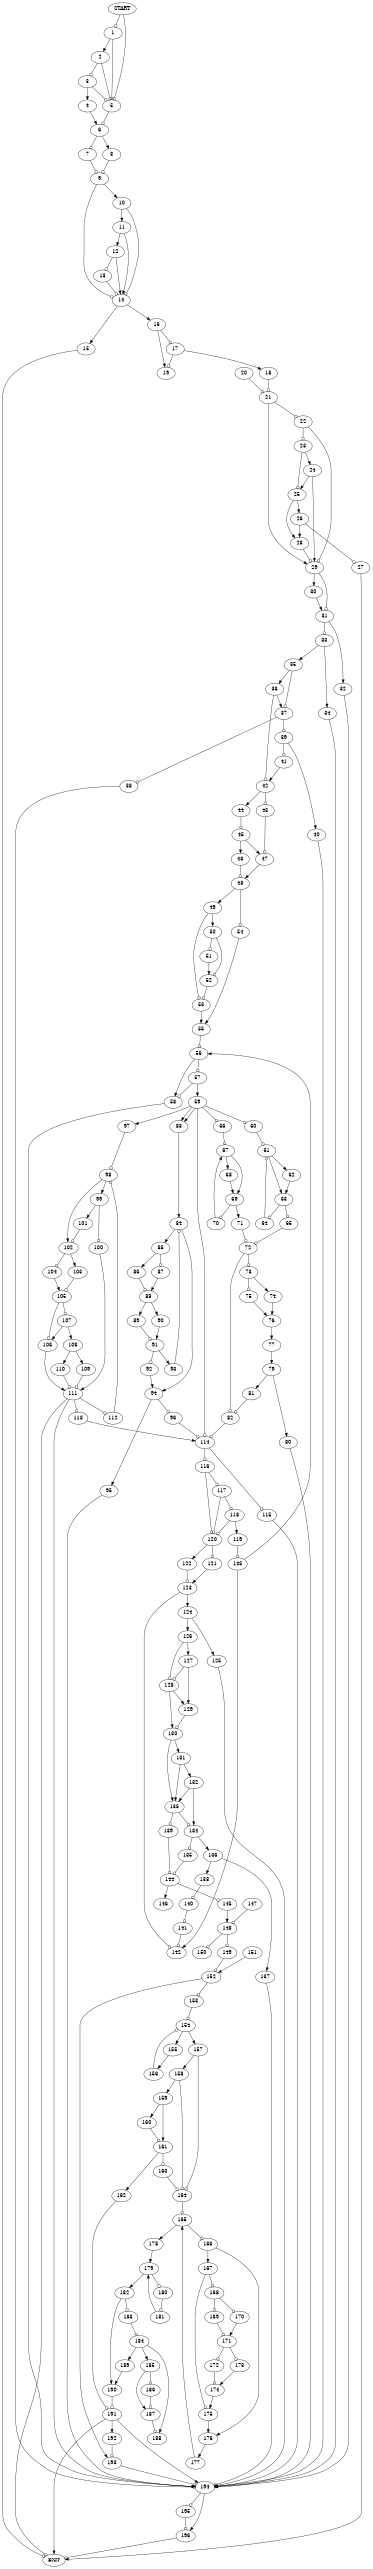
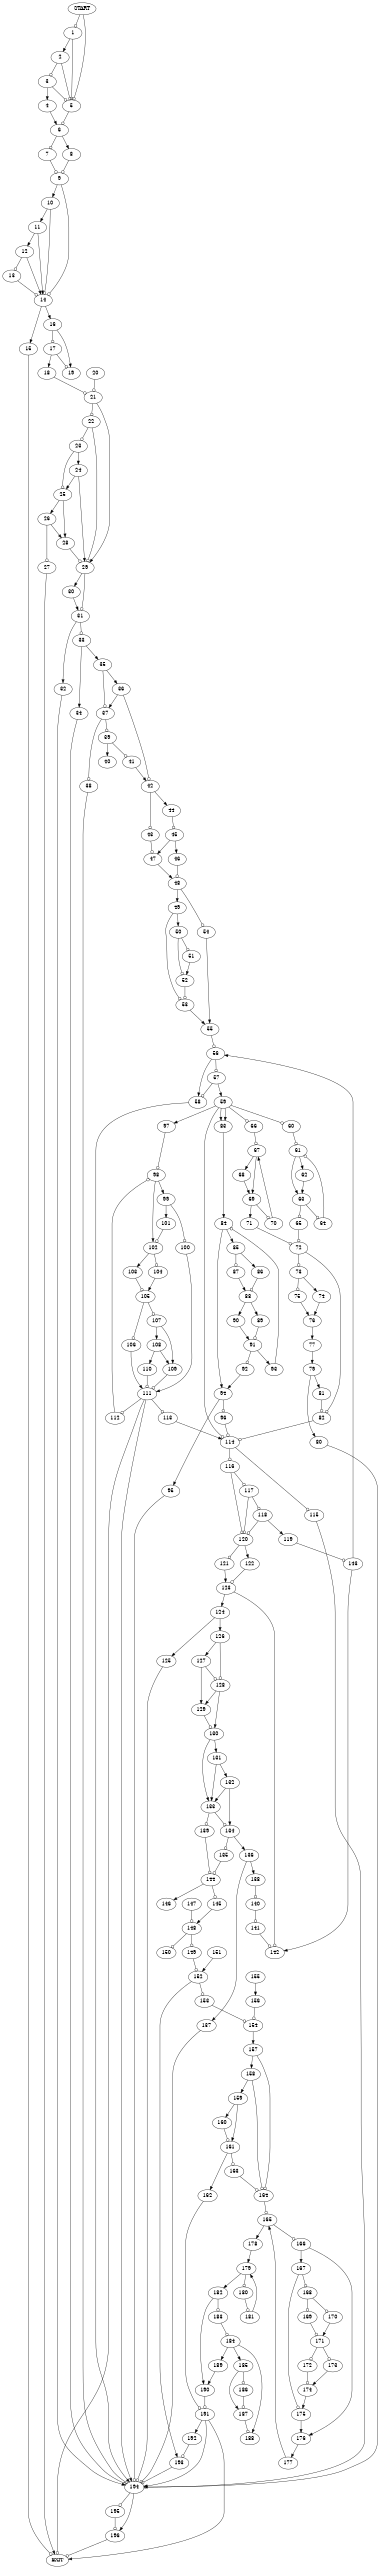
(58, 1332) -> (170, 1342)
(323, 1703) -> none
(180, 2036) -> none
